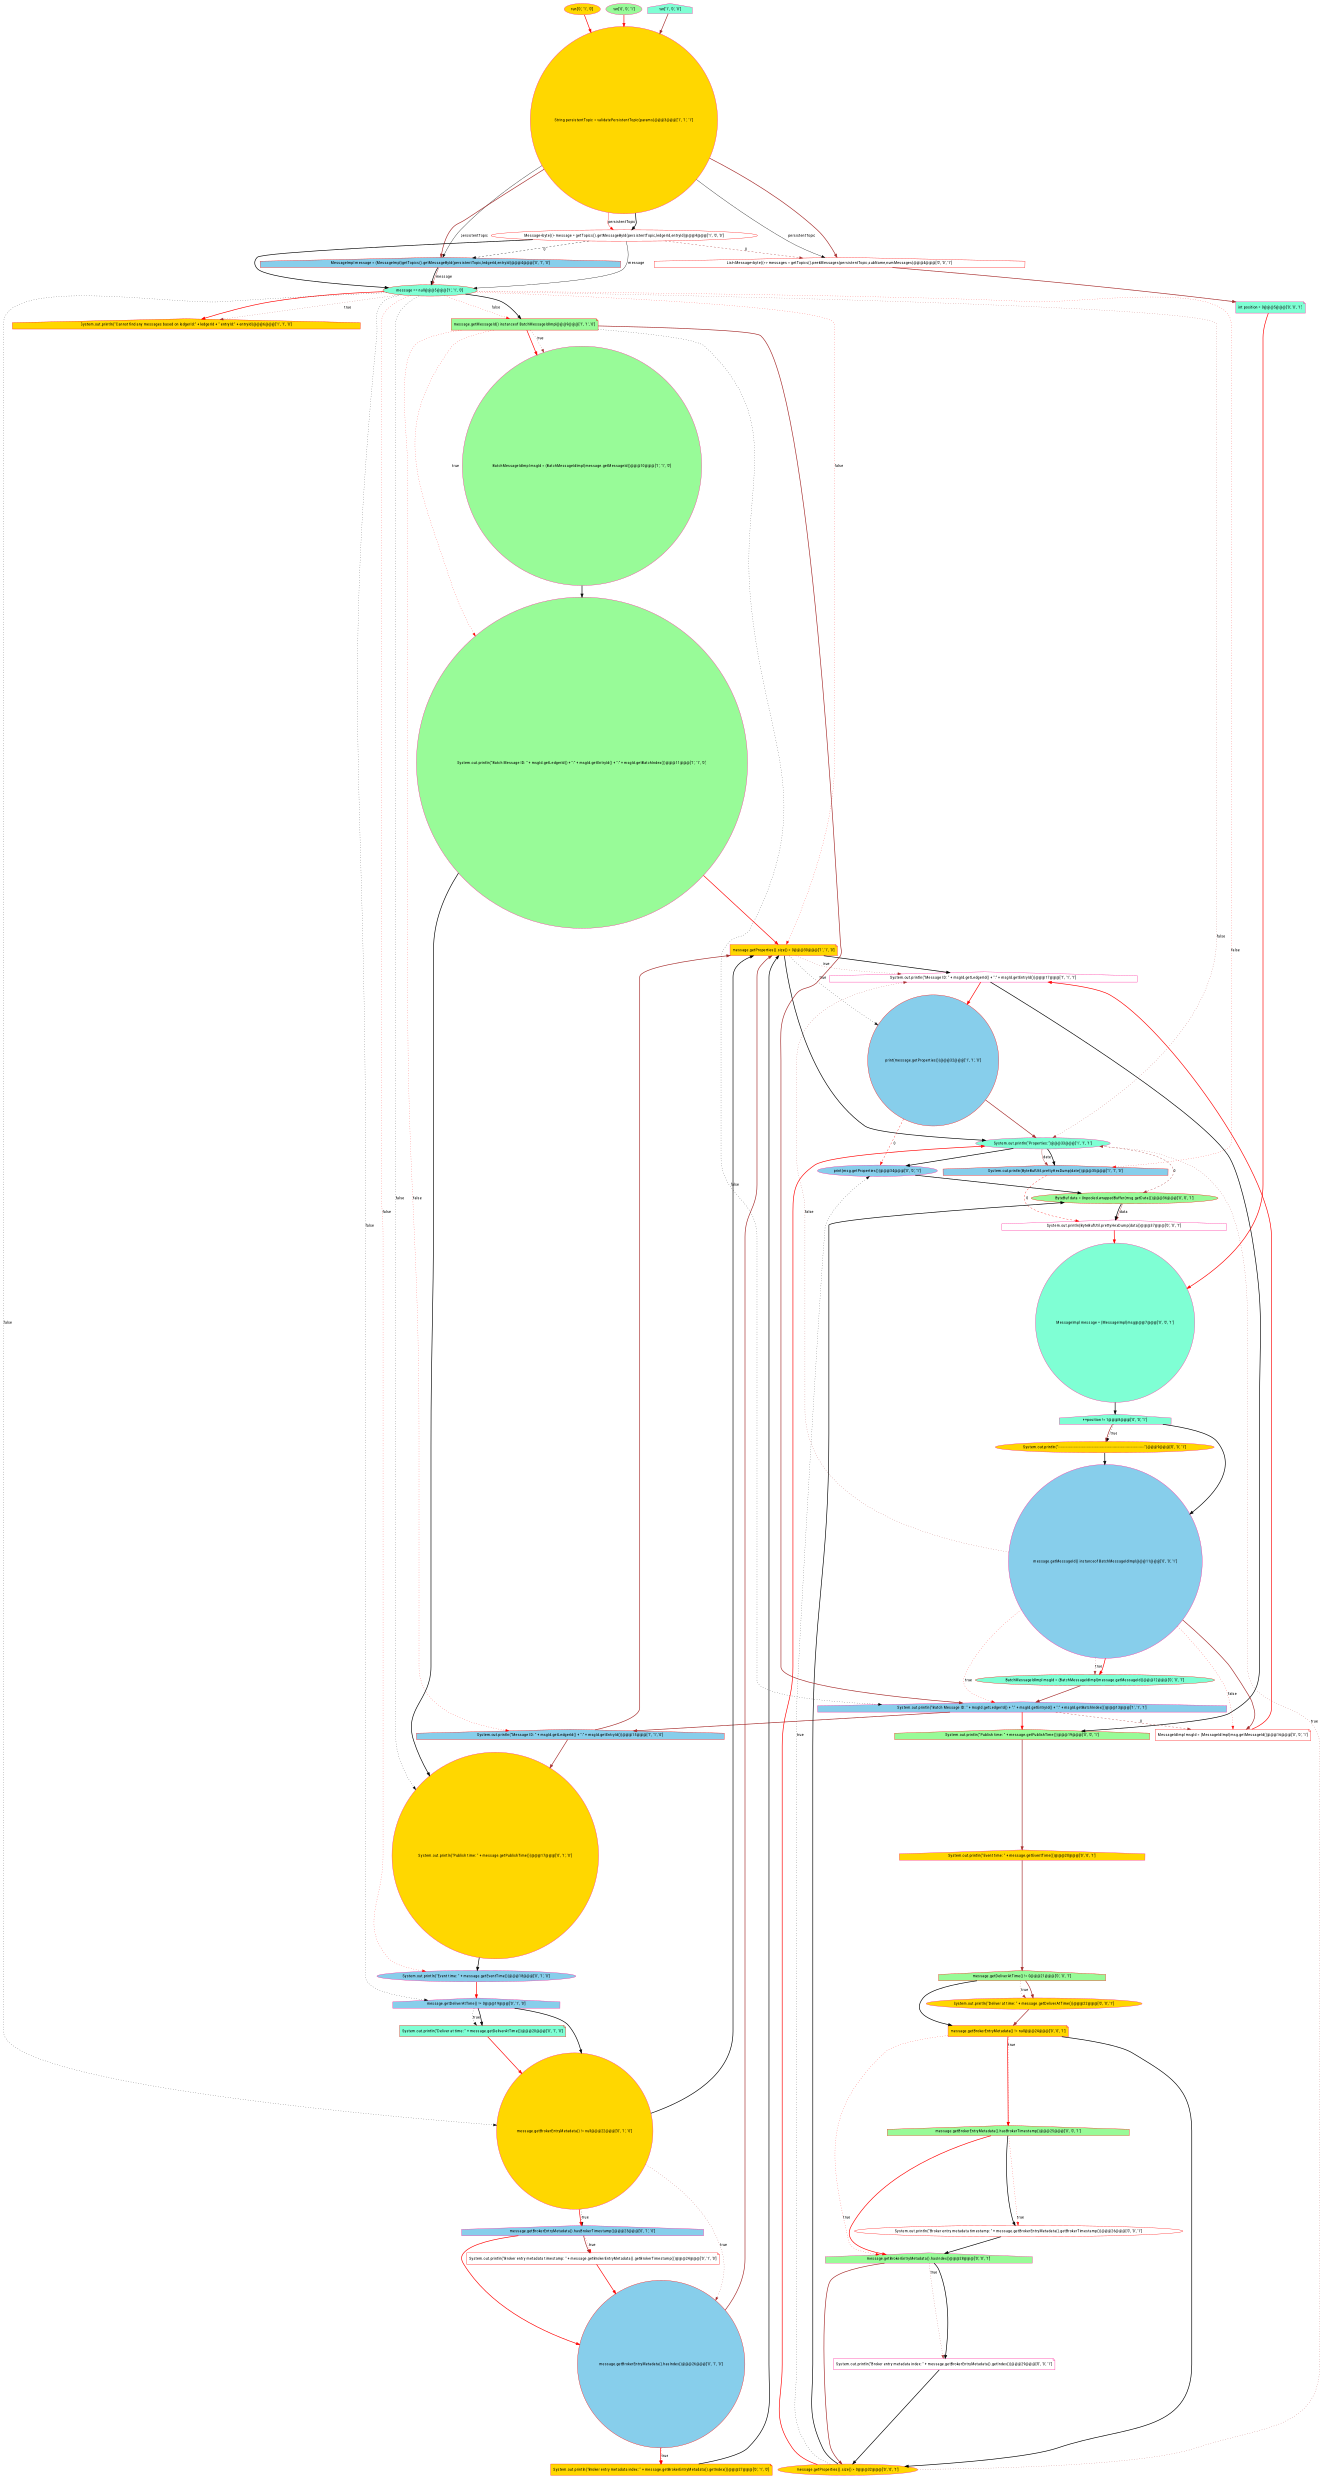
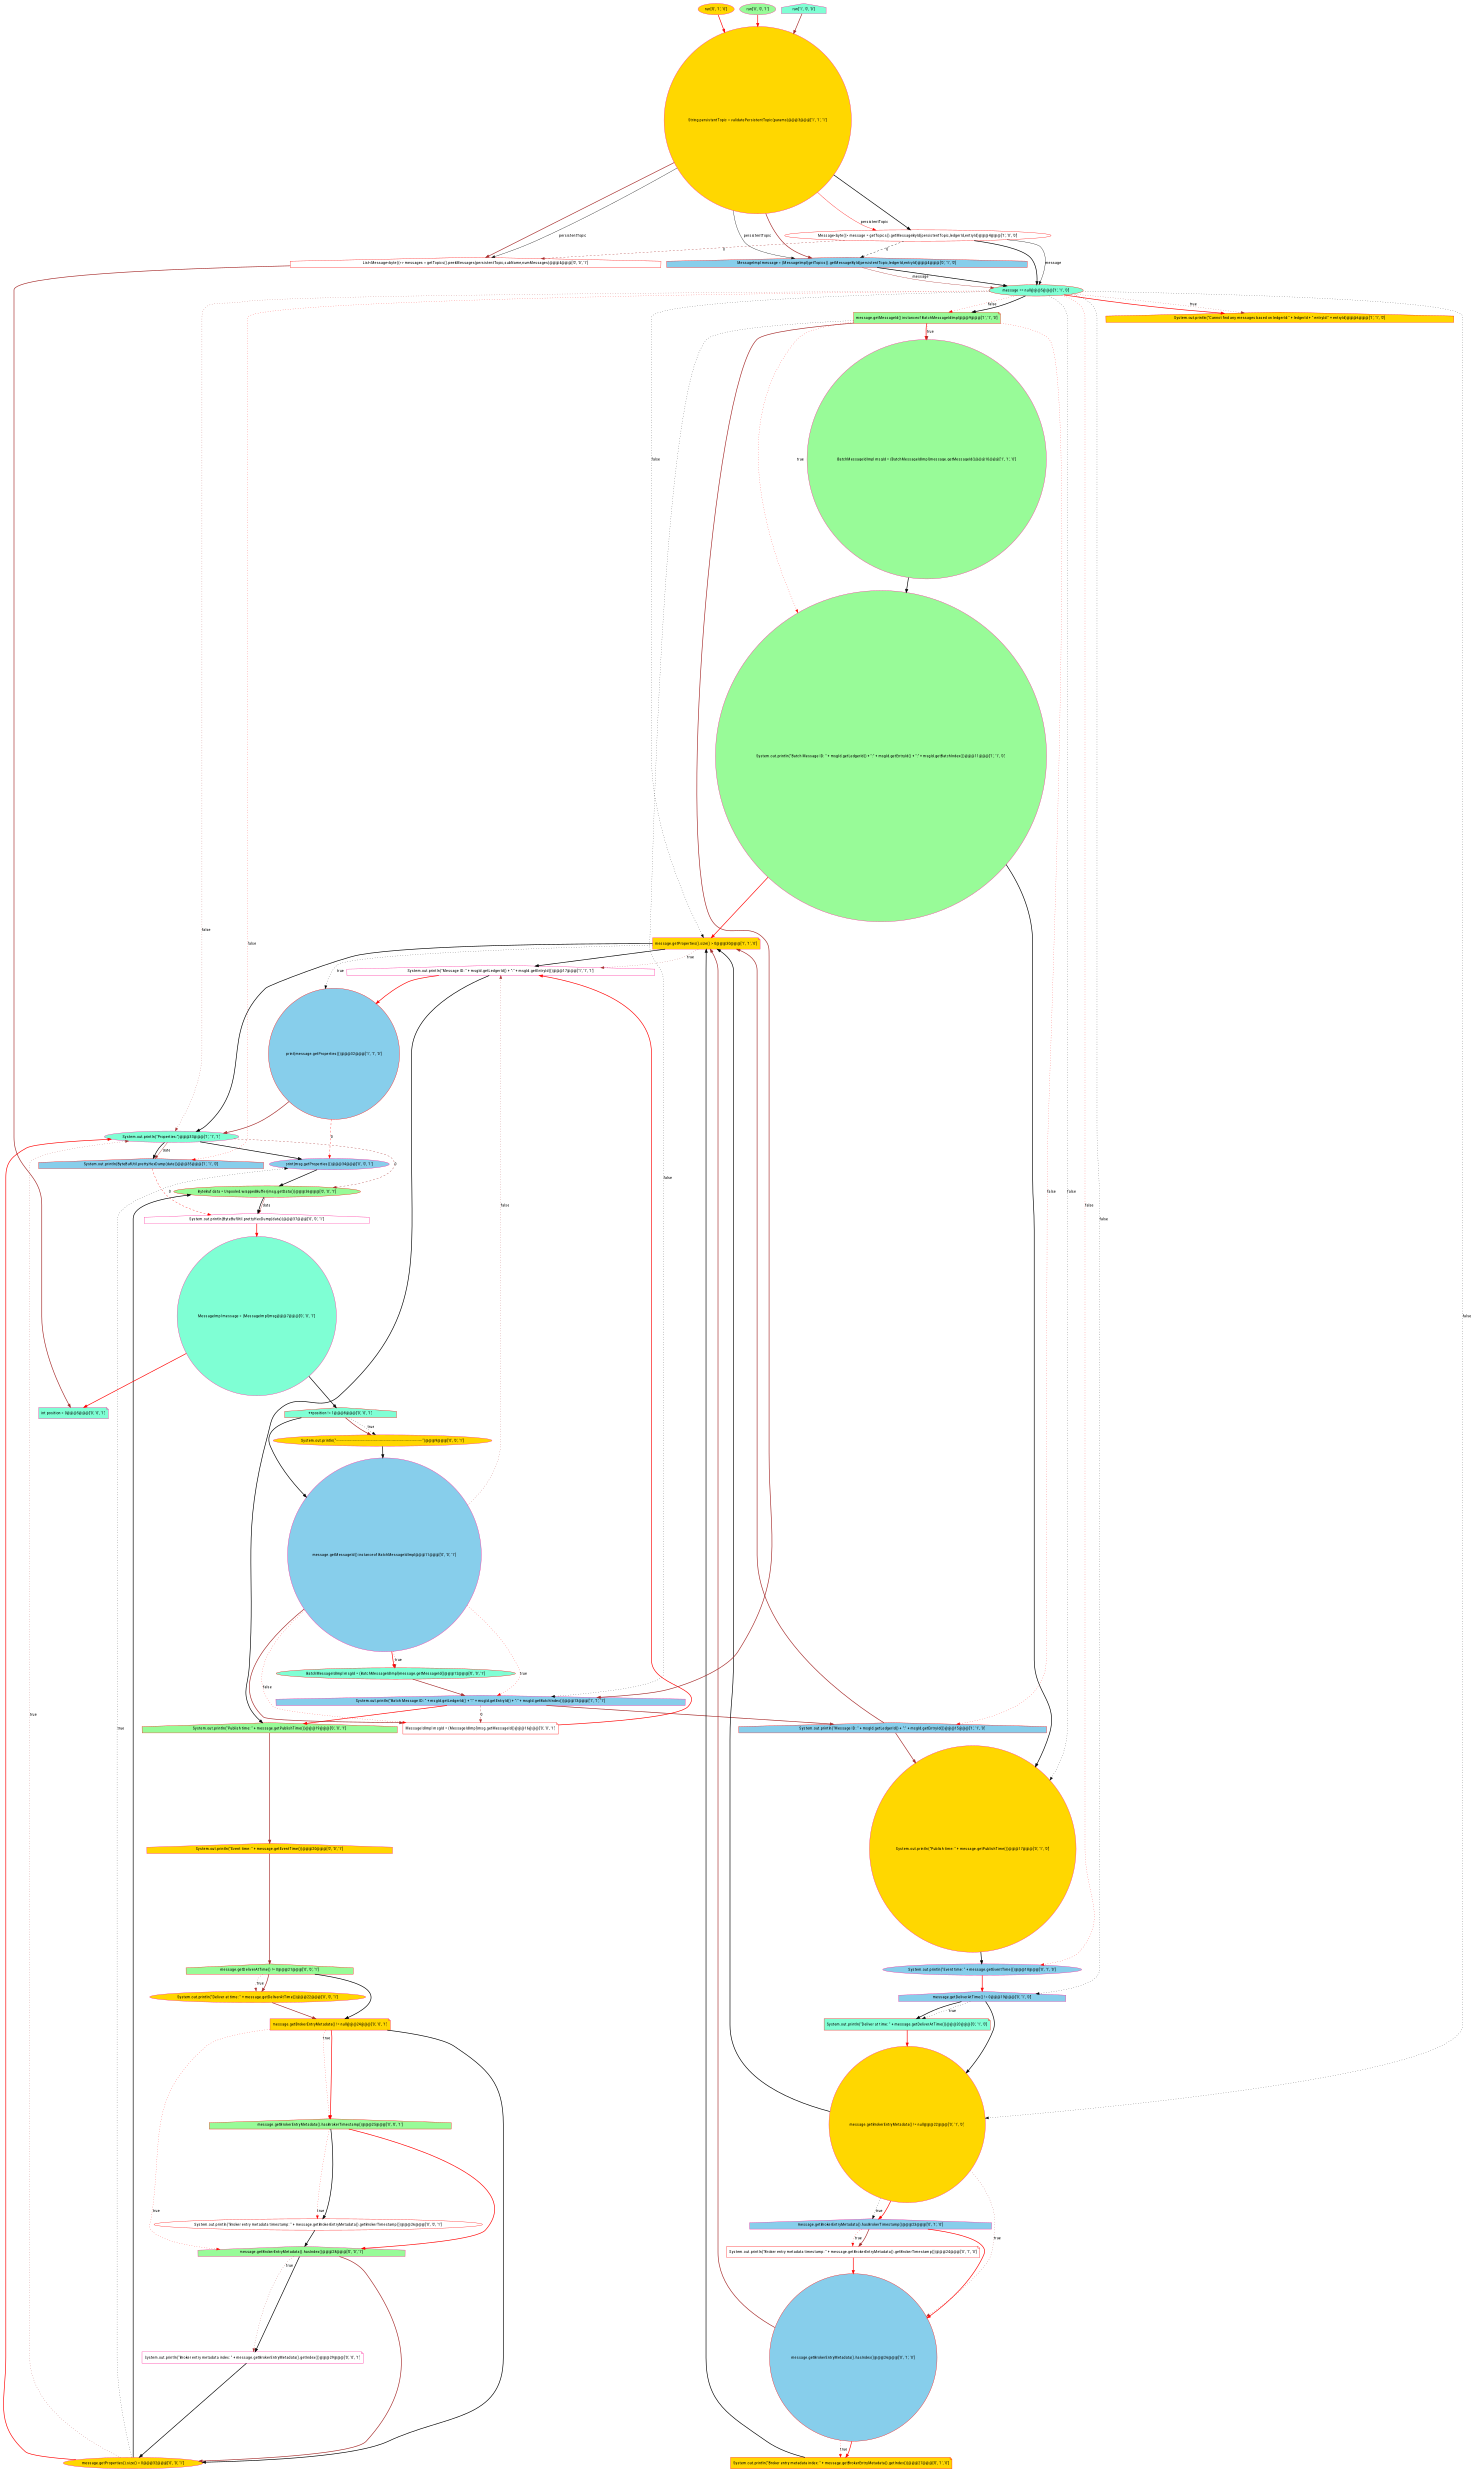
(835, 455) -> (651, 460)
(1263, 814) -> (137, 1380)
(1115, 1420) -> (341, 1413)
